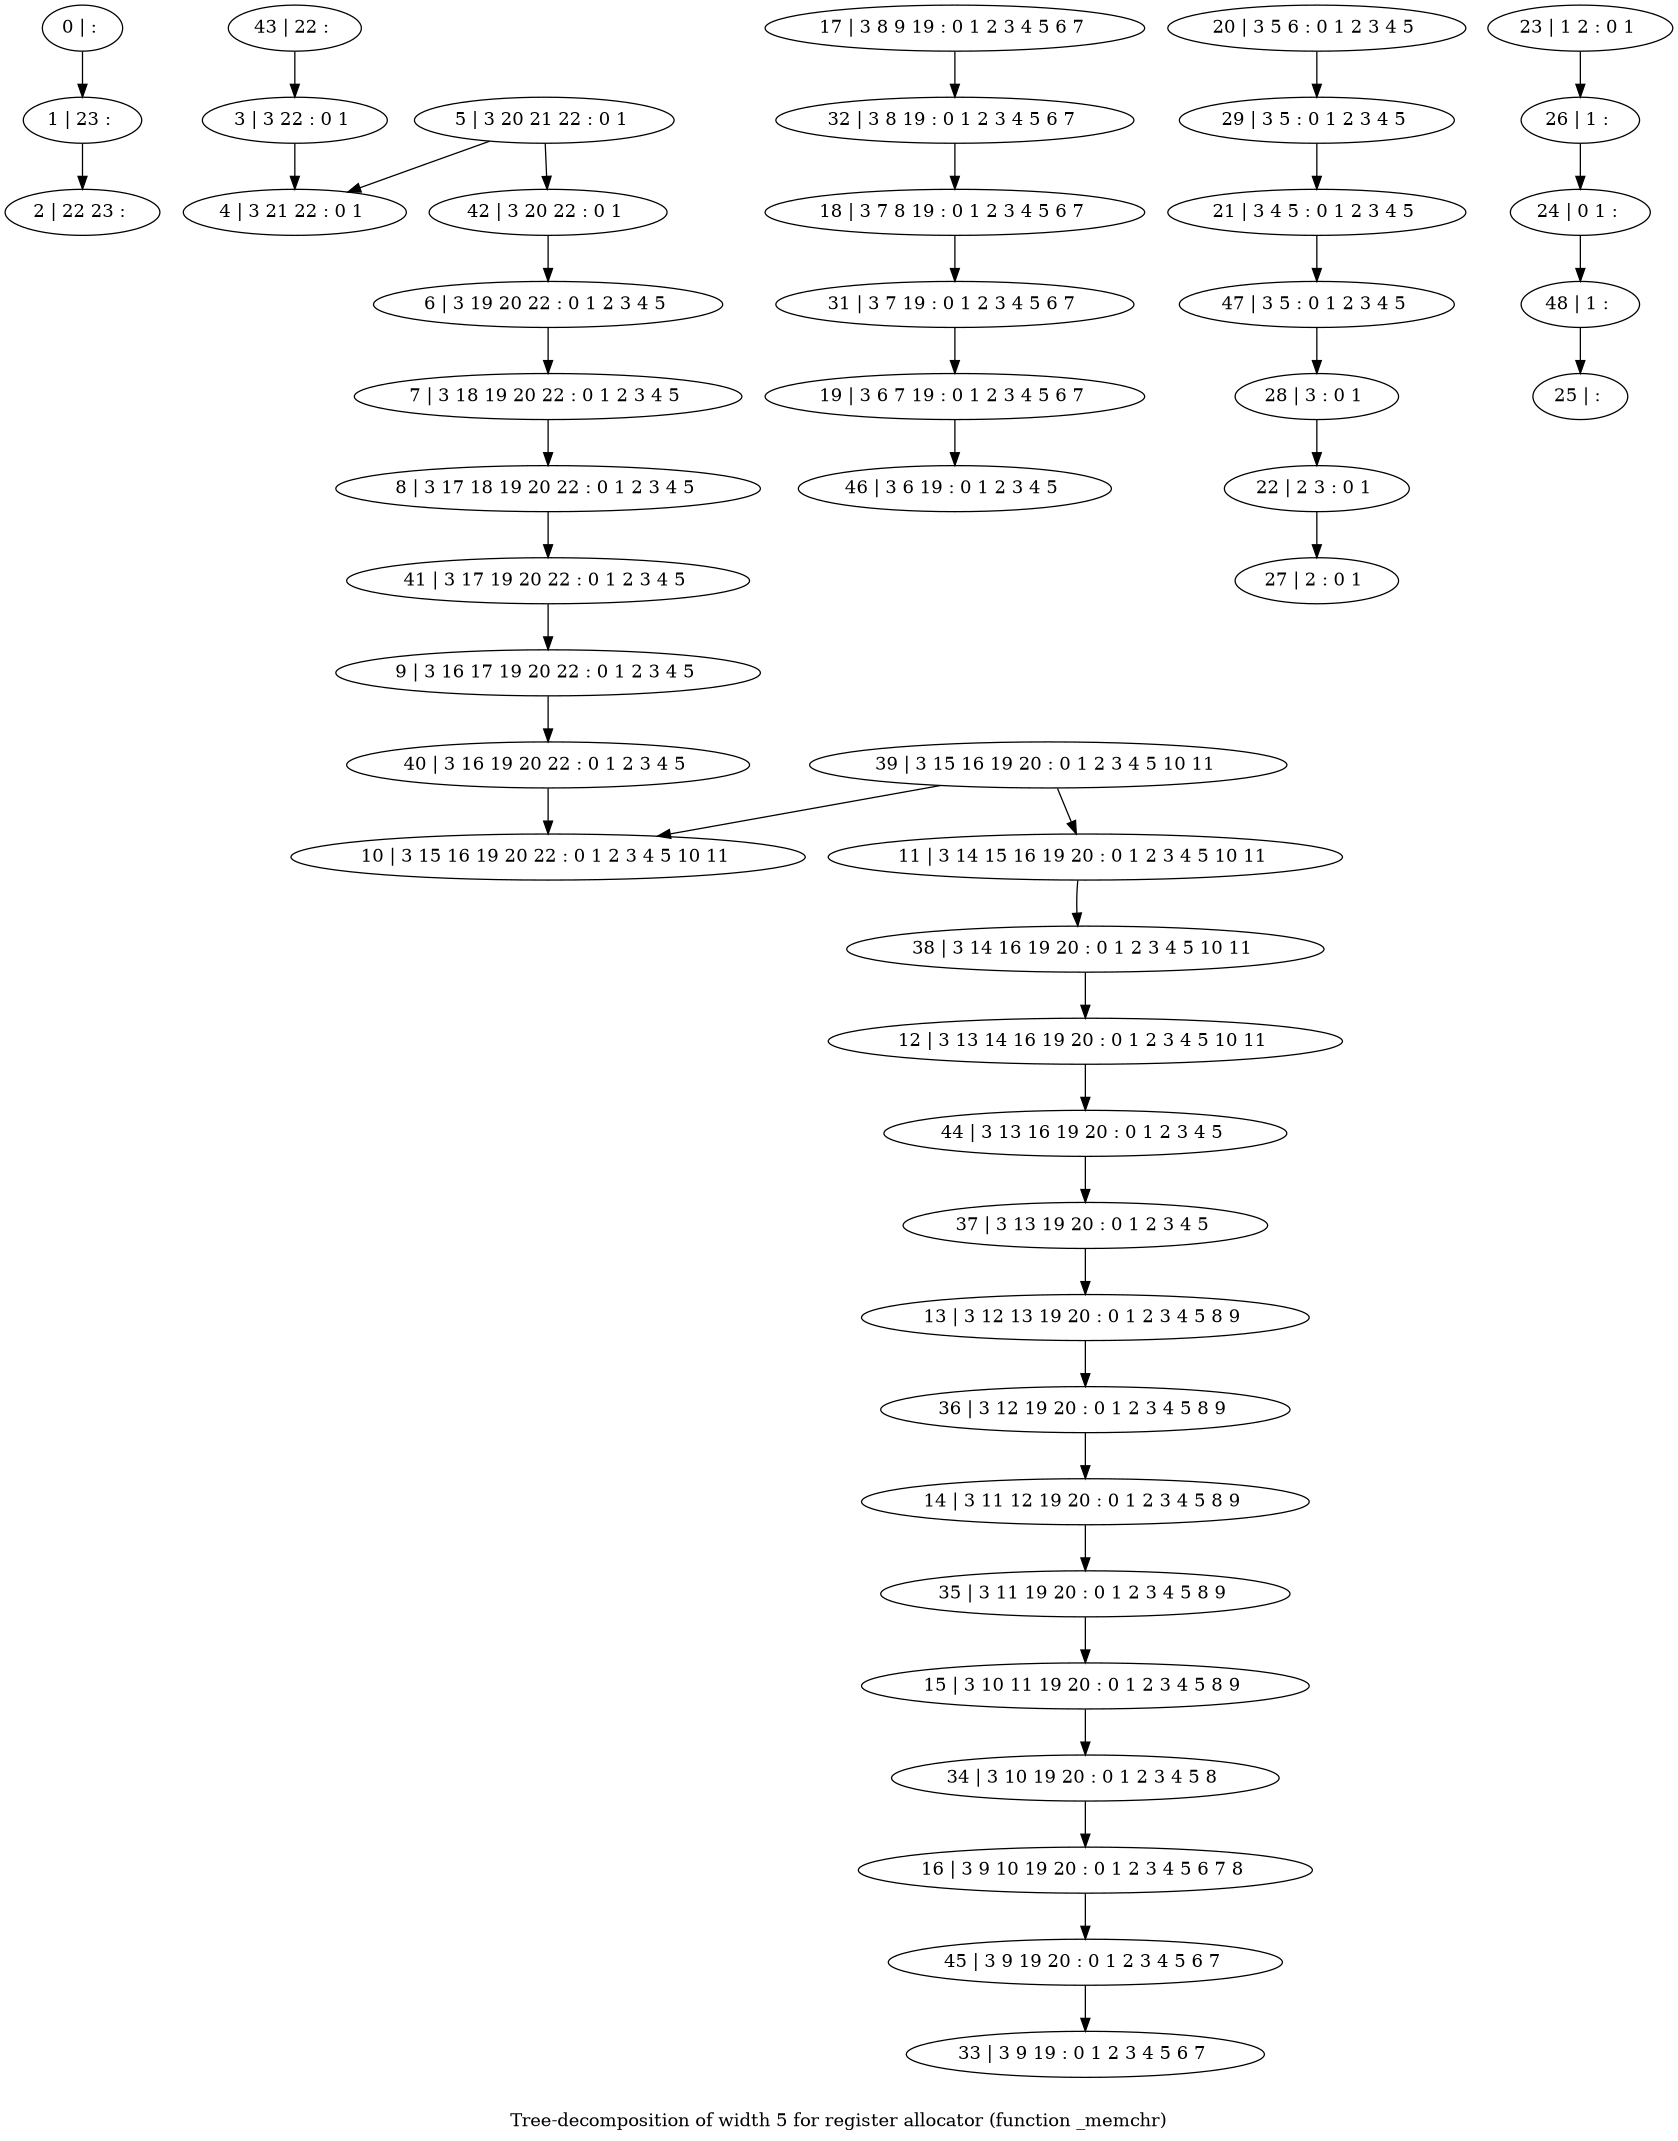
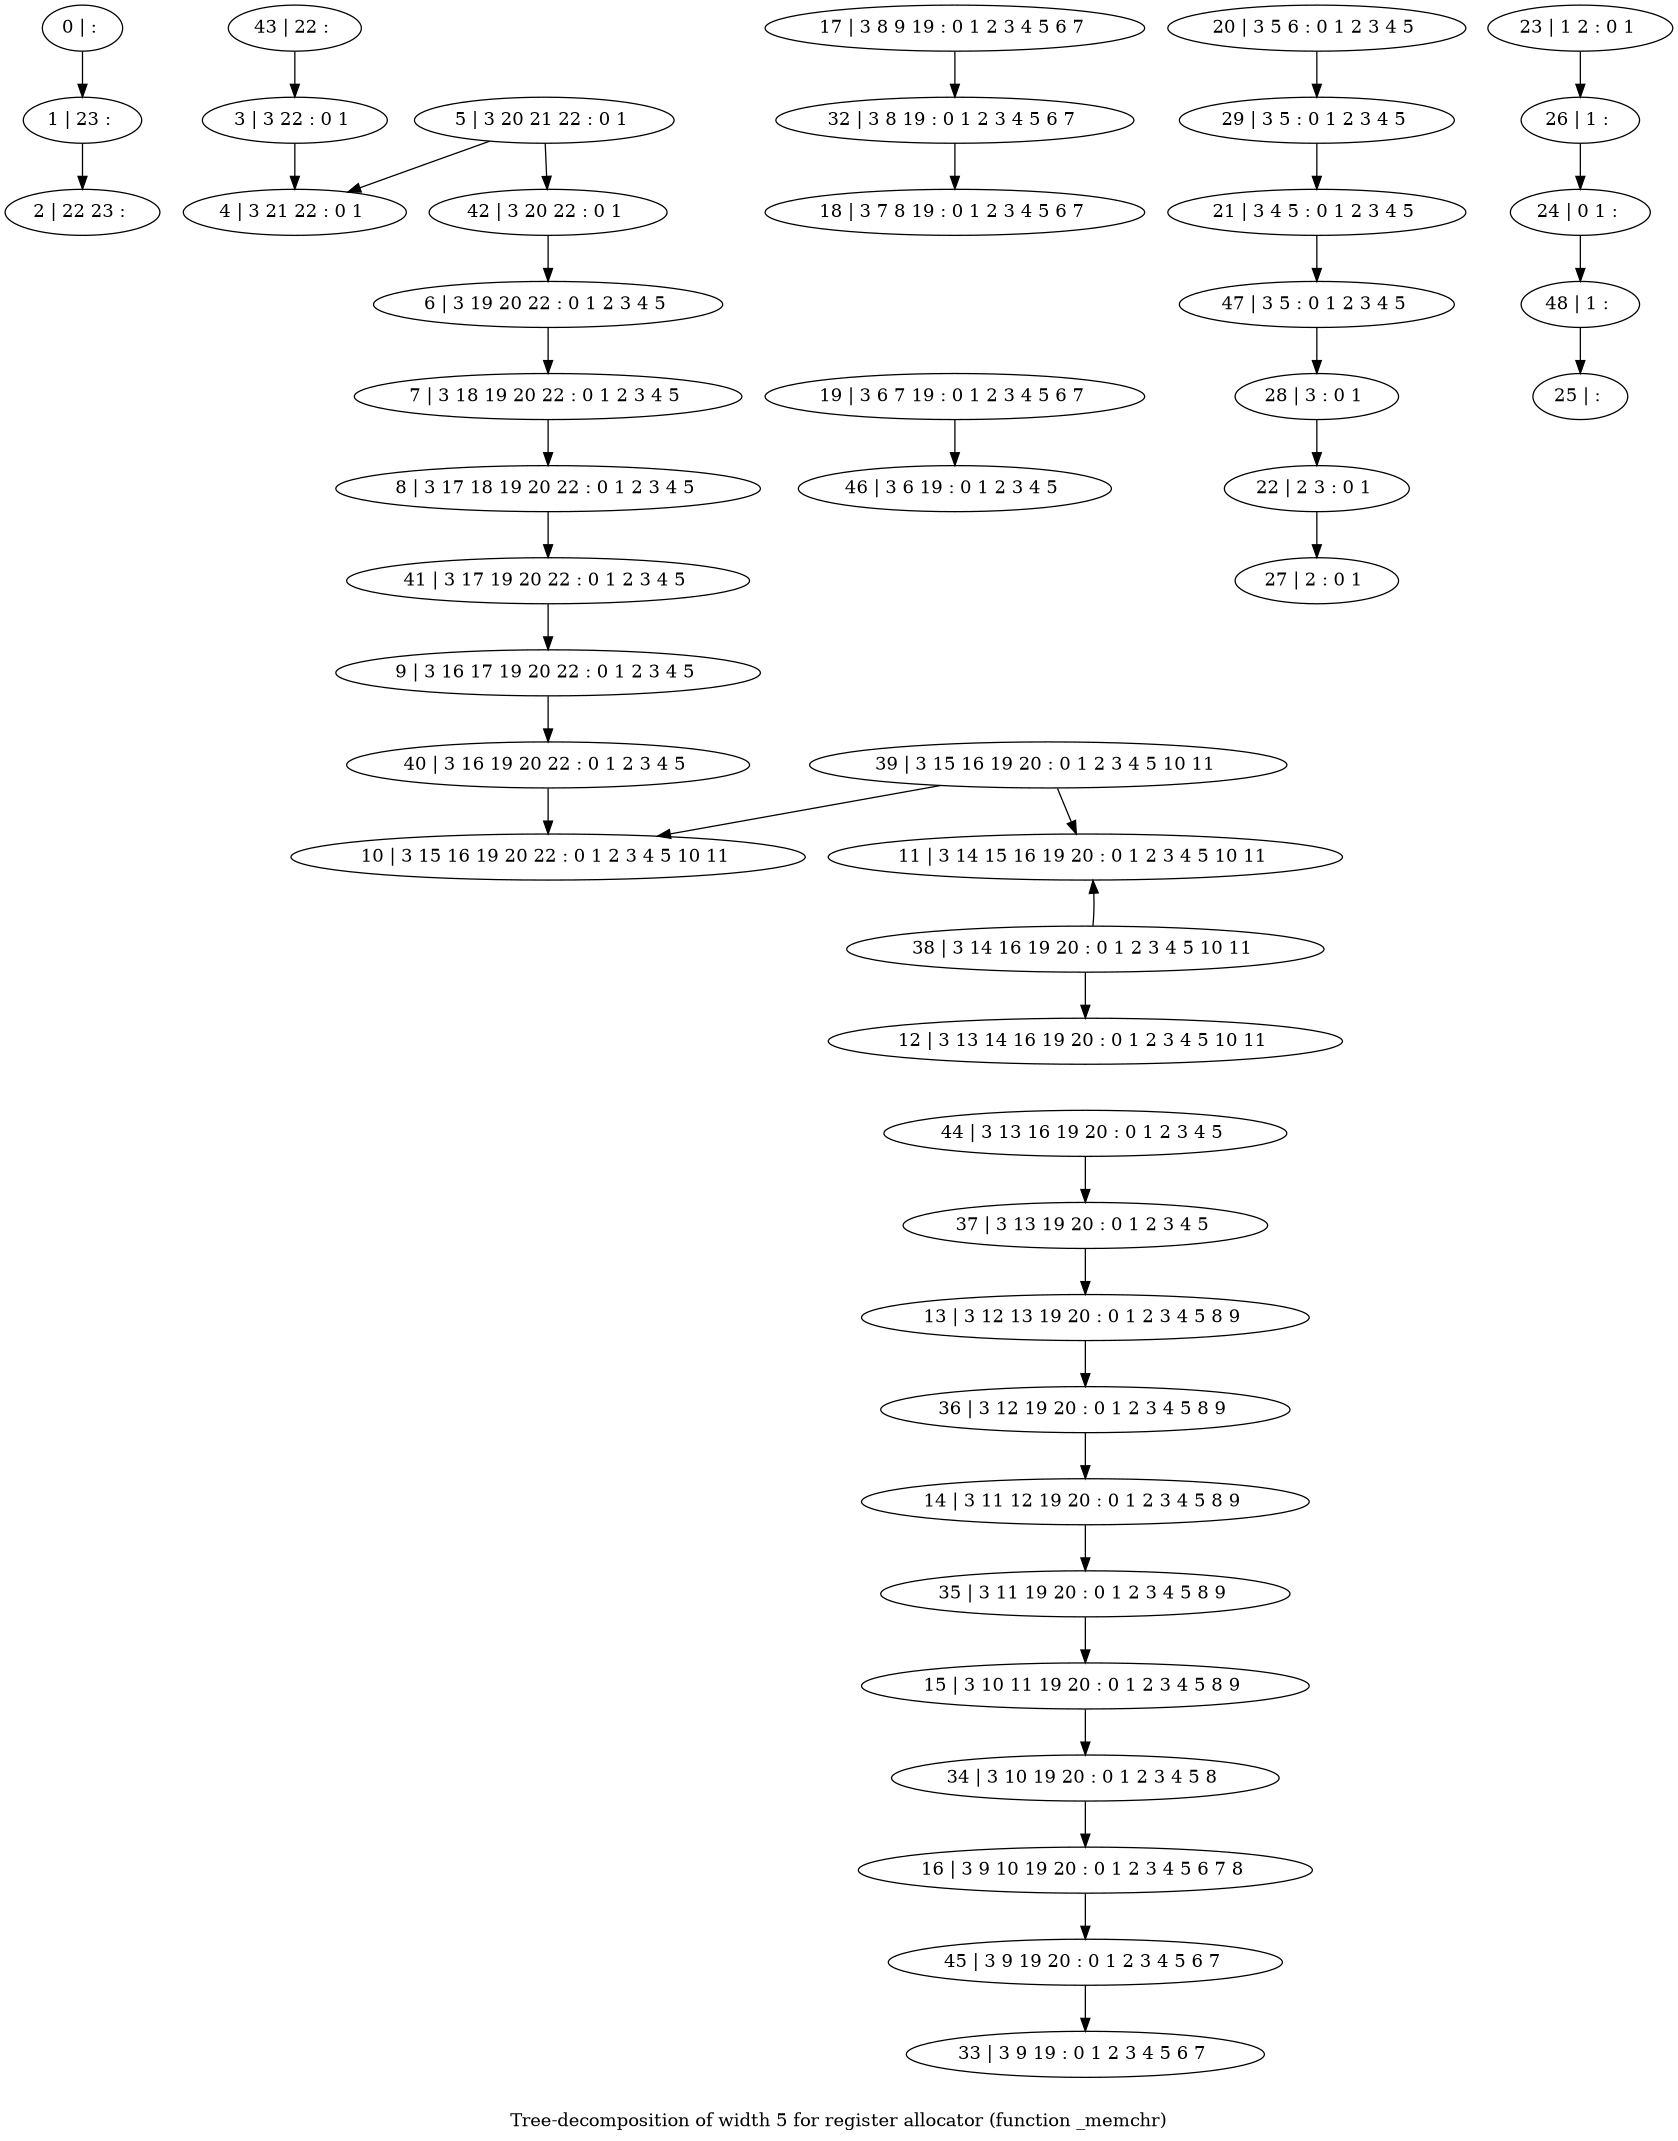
(955, 304) -> none
(1077, 897) -> (1094, 910)
(1085, 1081) -> none
